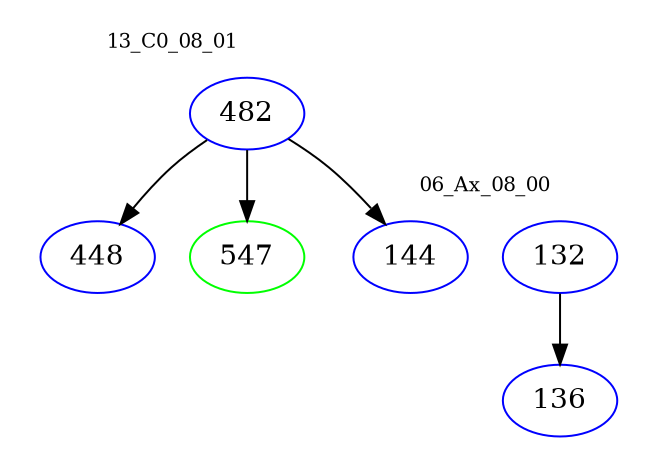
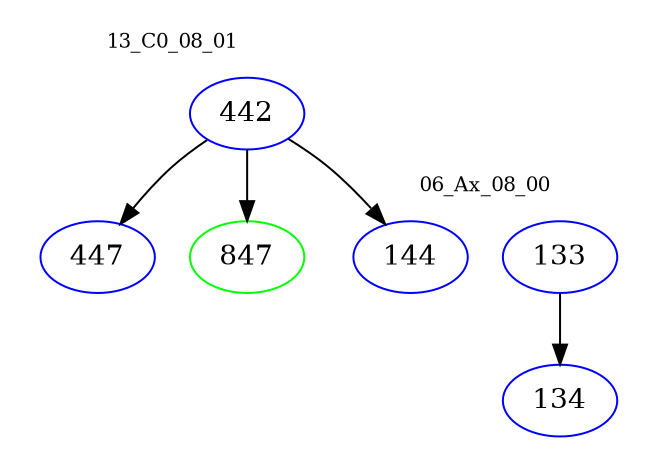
(247, 114) -> (247, 114)
(98, 257) -> (98, 257)
(247, 257) -> (247, 257)
(560, 257) -> (560, 257)
(560, 401) -> (560, 401)
